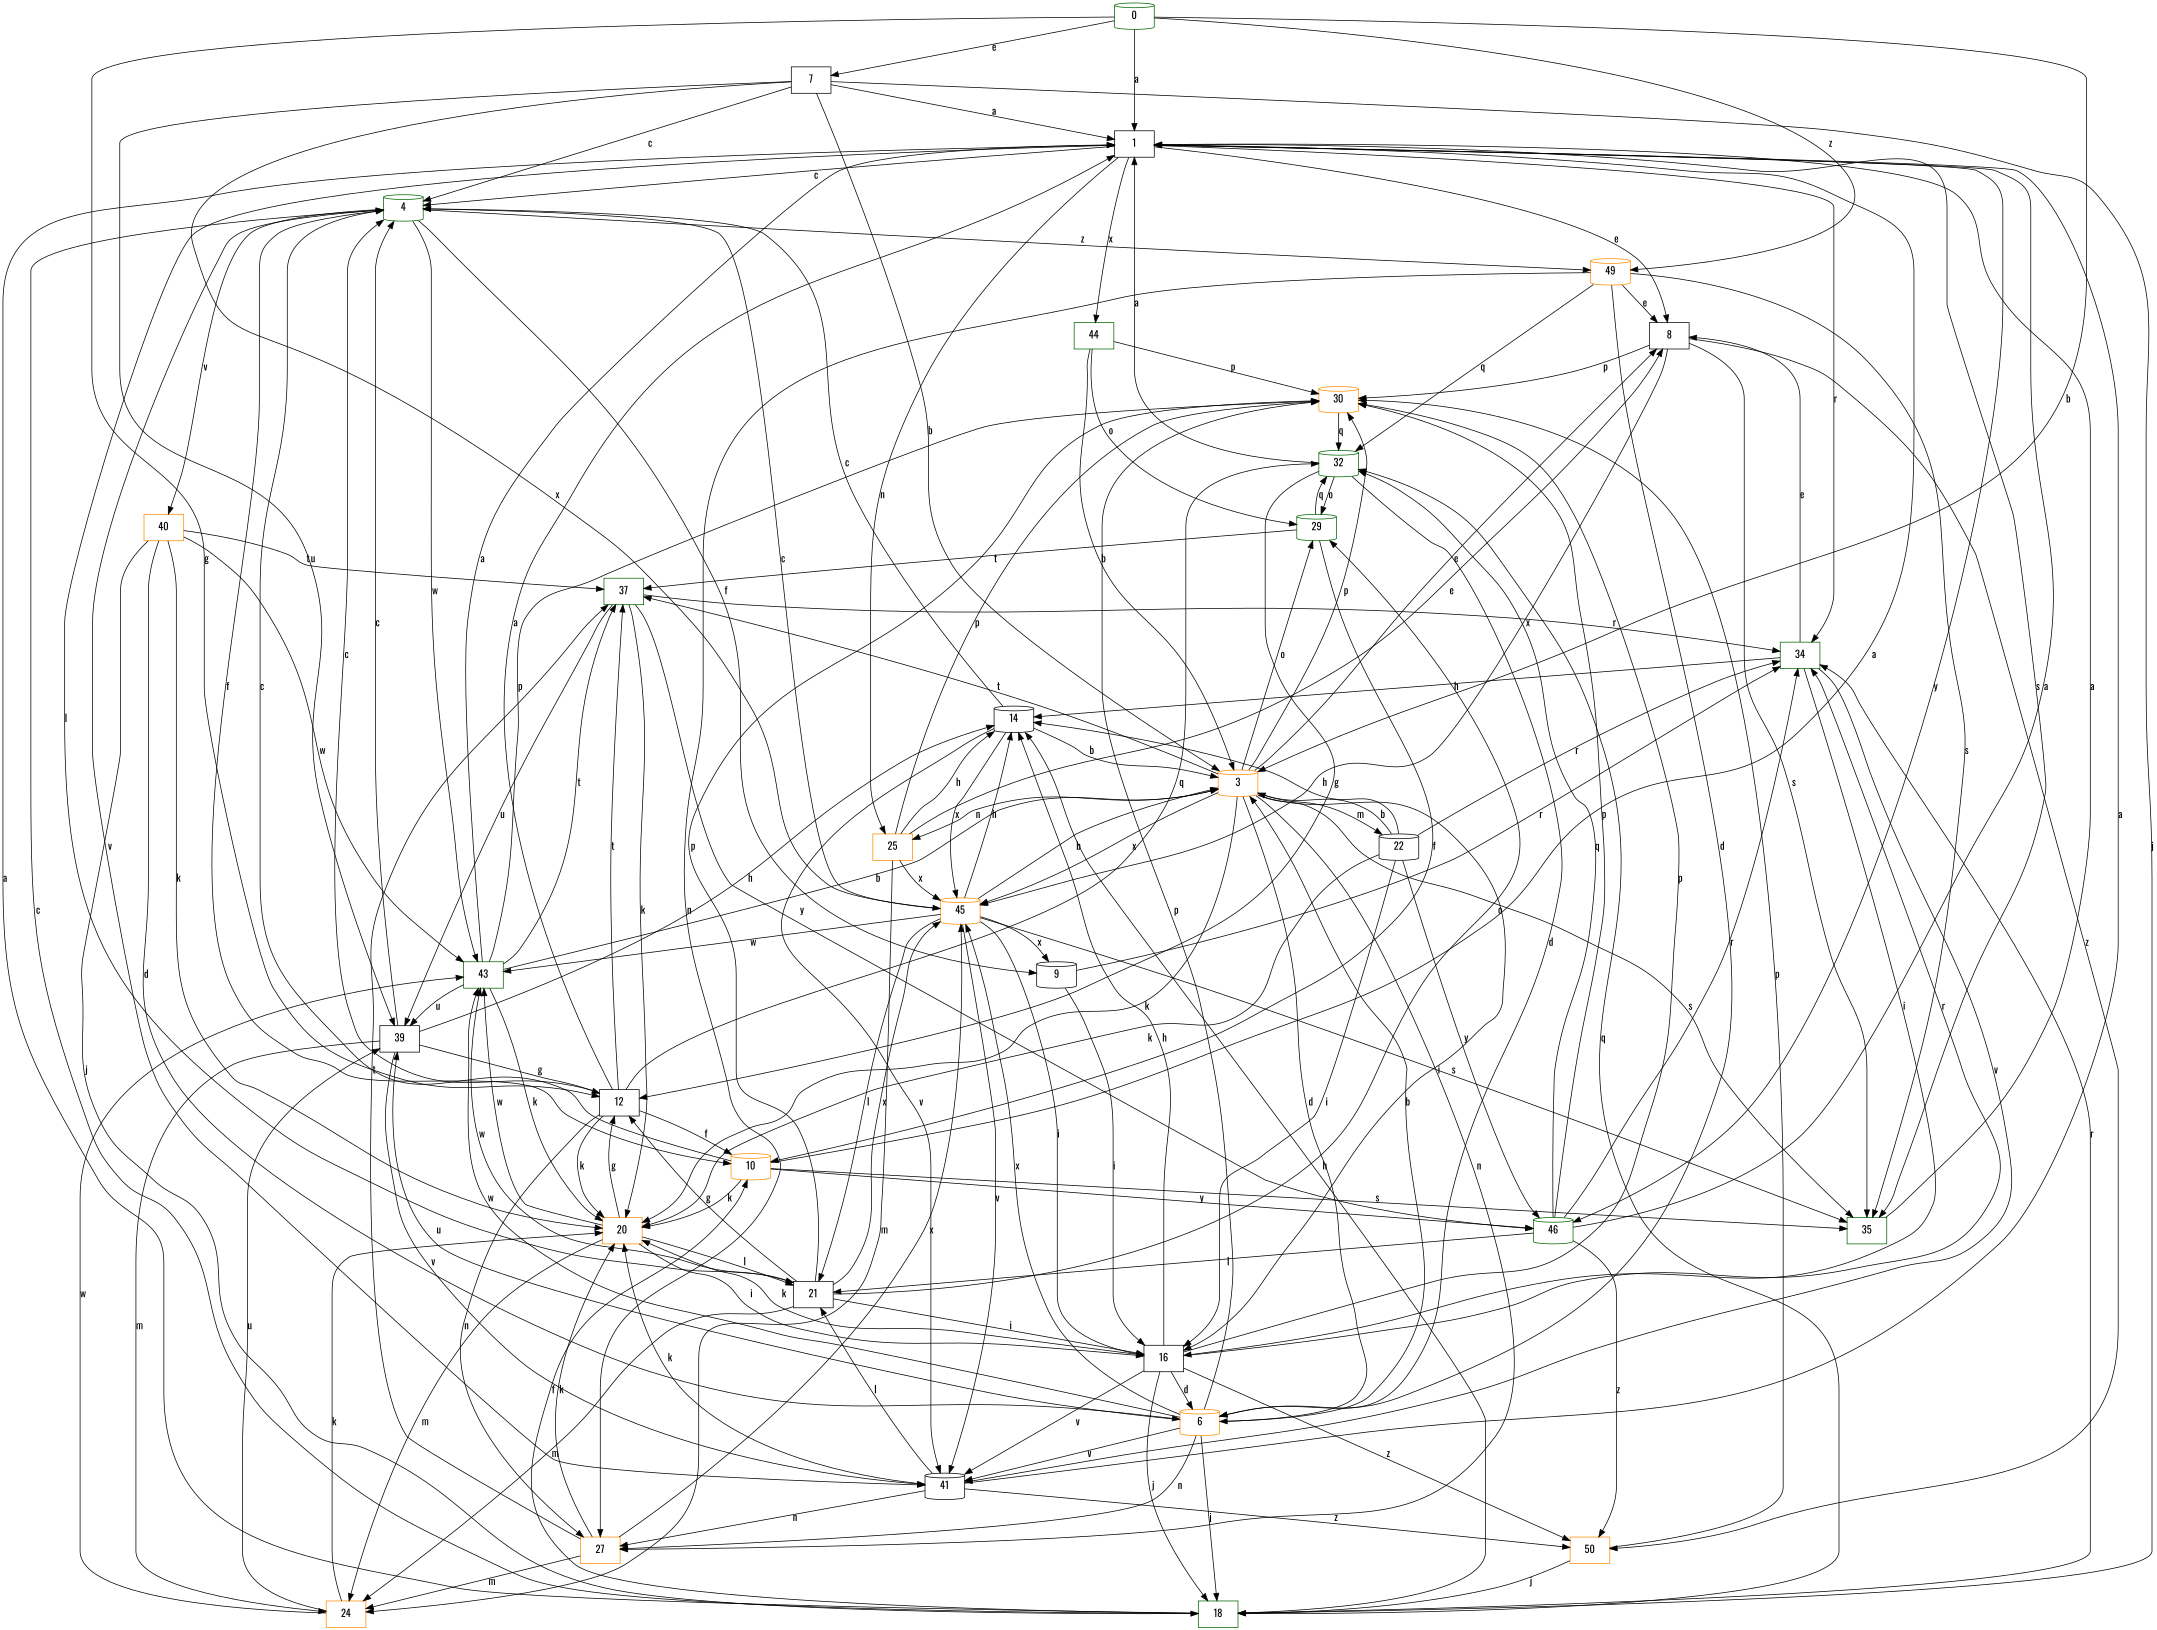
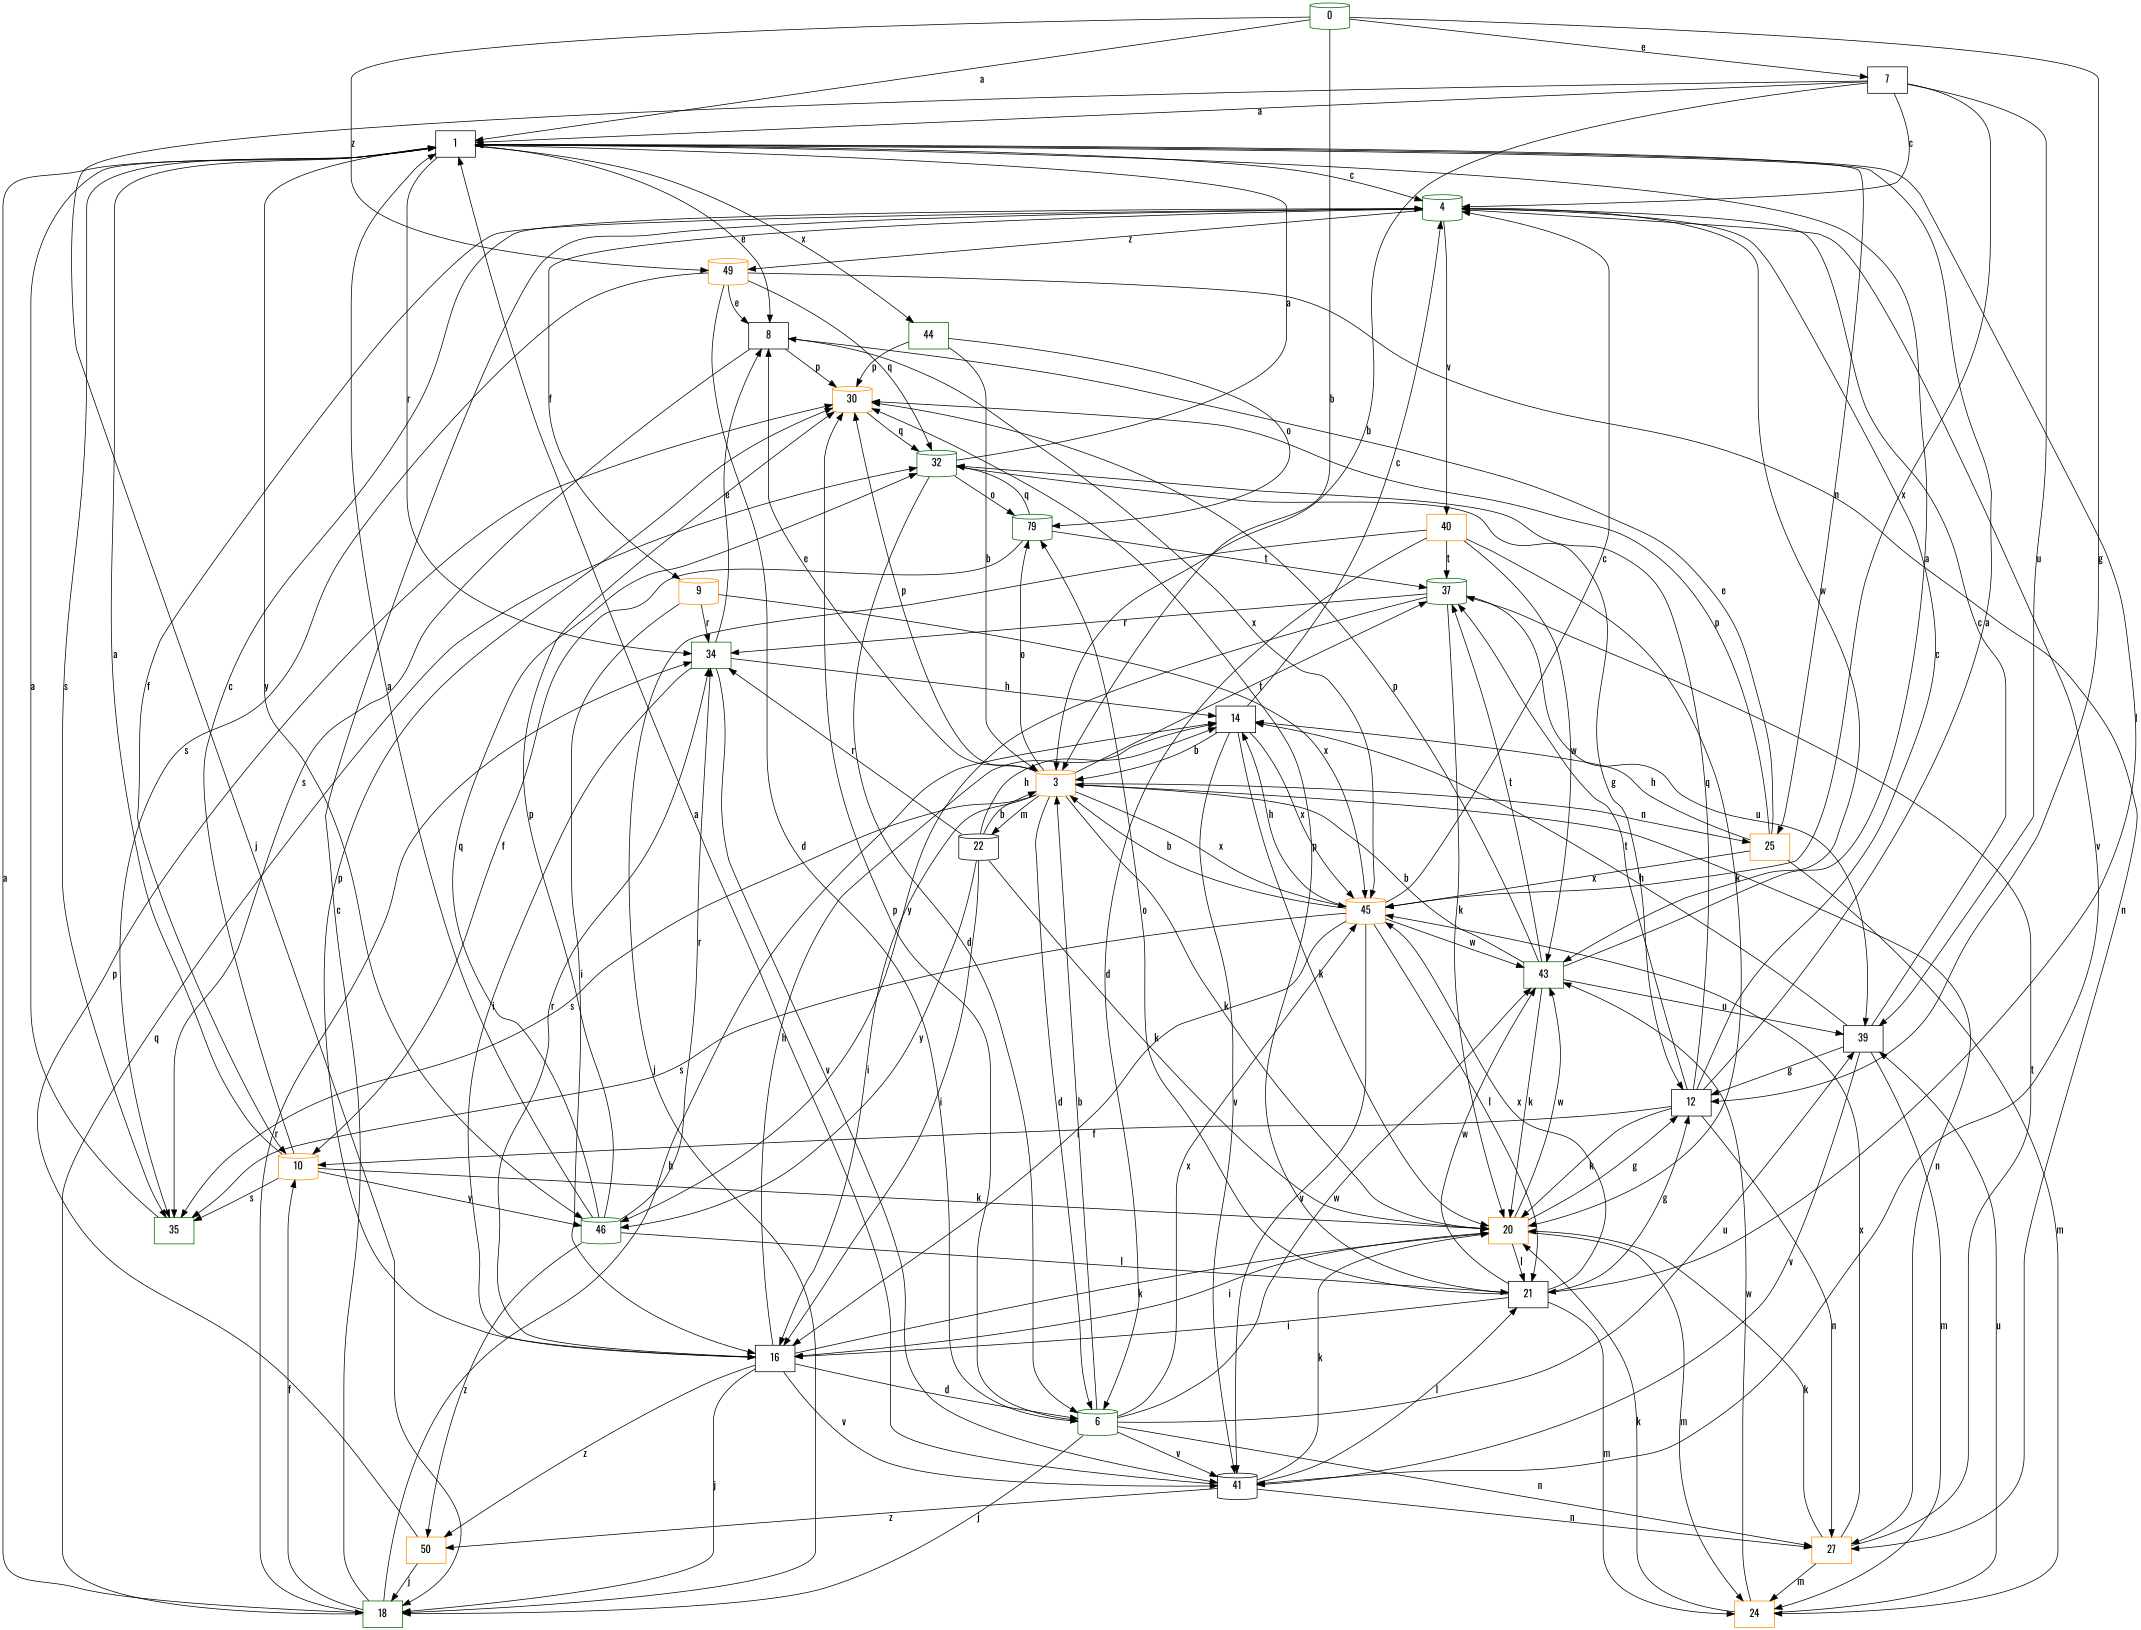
(1317, 528) -> (1032, 528)
(624, 591) -> (1447, 591)
(1014, 719) -> (1236, 719)
(3, 858) -> (3, 839)
(1024, 936) -> (1103, 657)
(1057, 975) -> (699, 591)
none -> (1324, 1000)
(2111, 1041) -> none
(1200, 1422) -> (1098, 1422)
